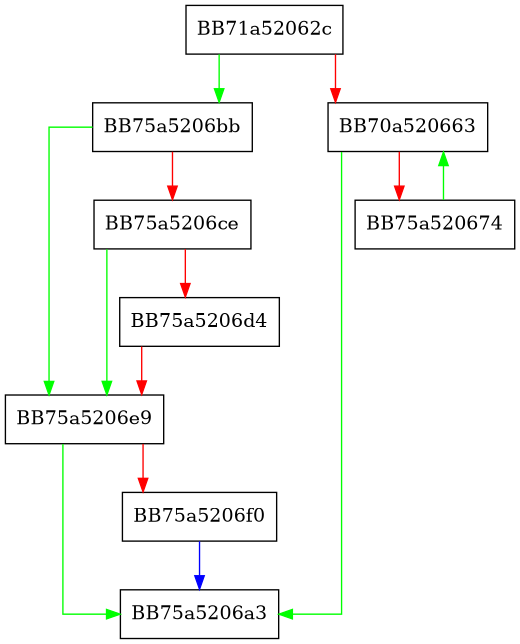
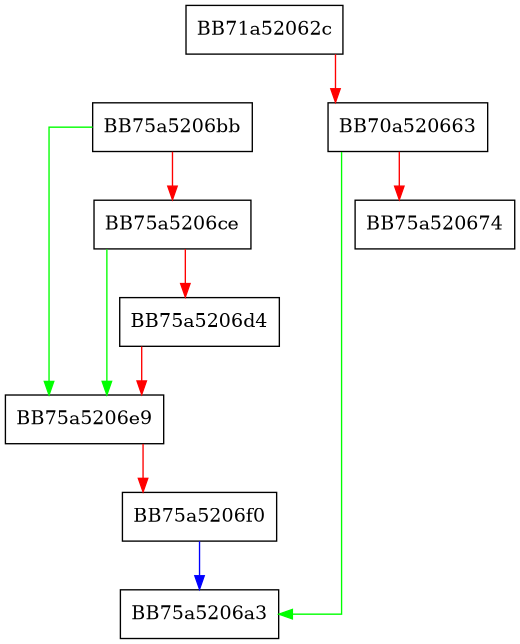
(219, 72) -> none
(443, 183) -> none
(63, 551) -> none
